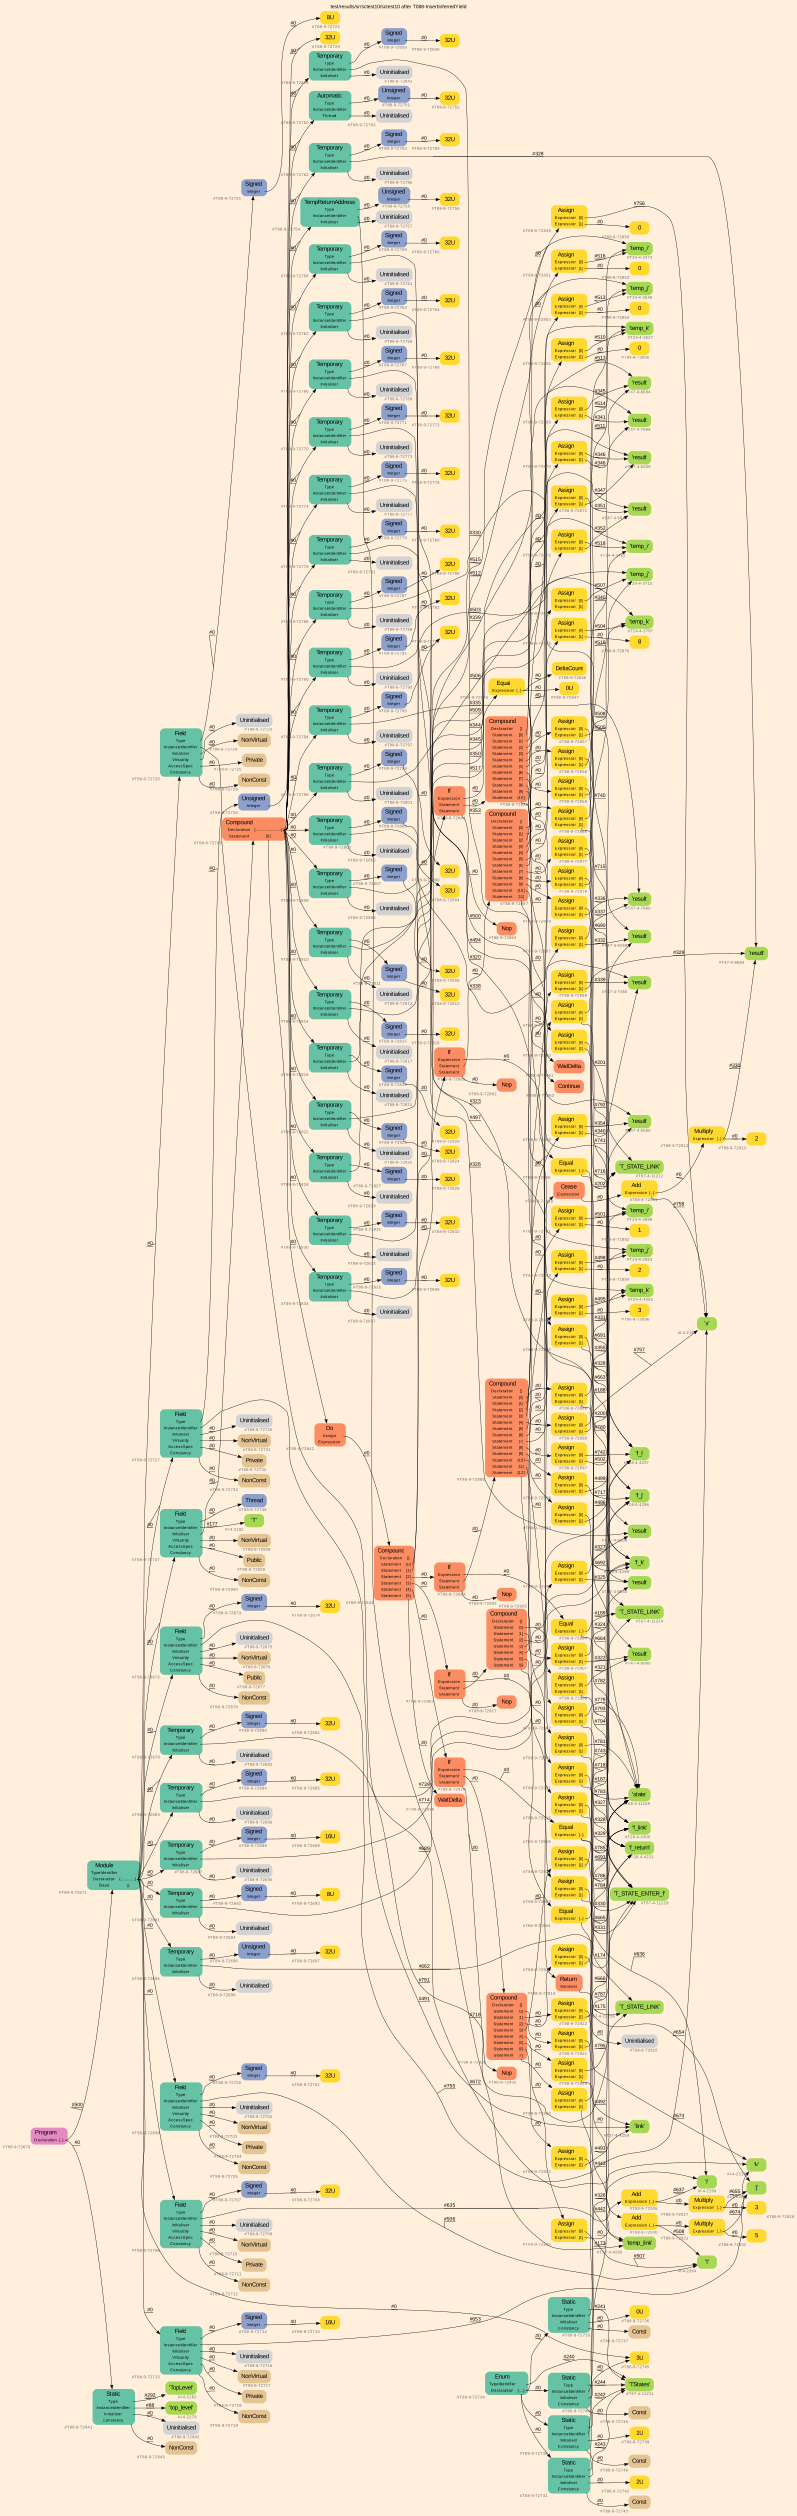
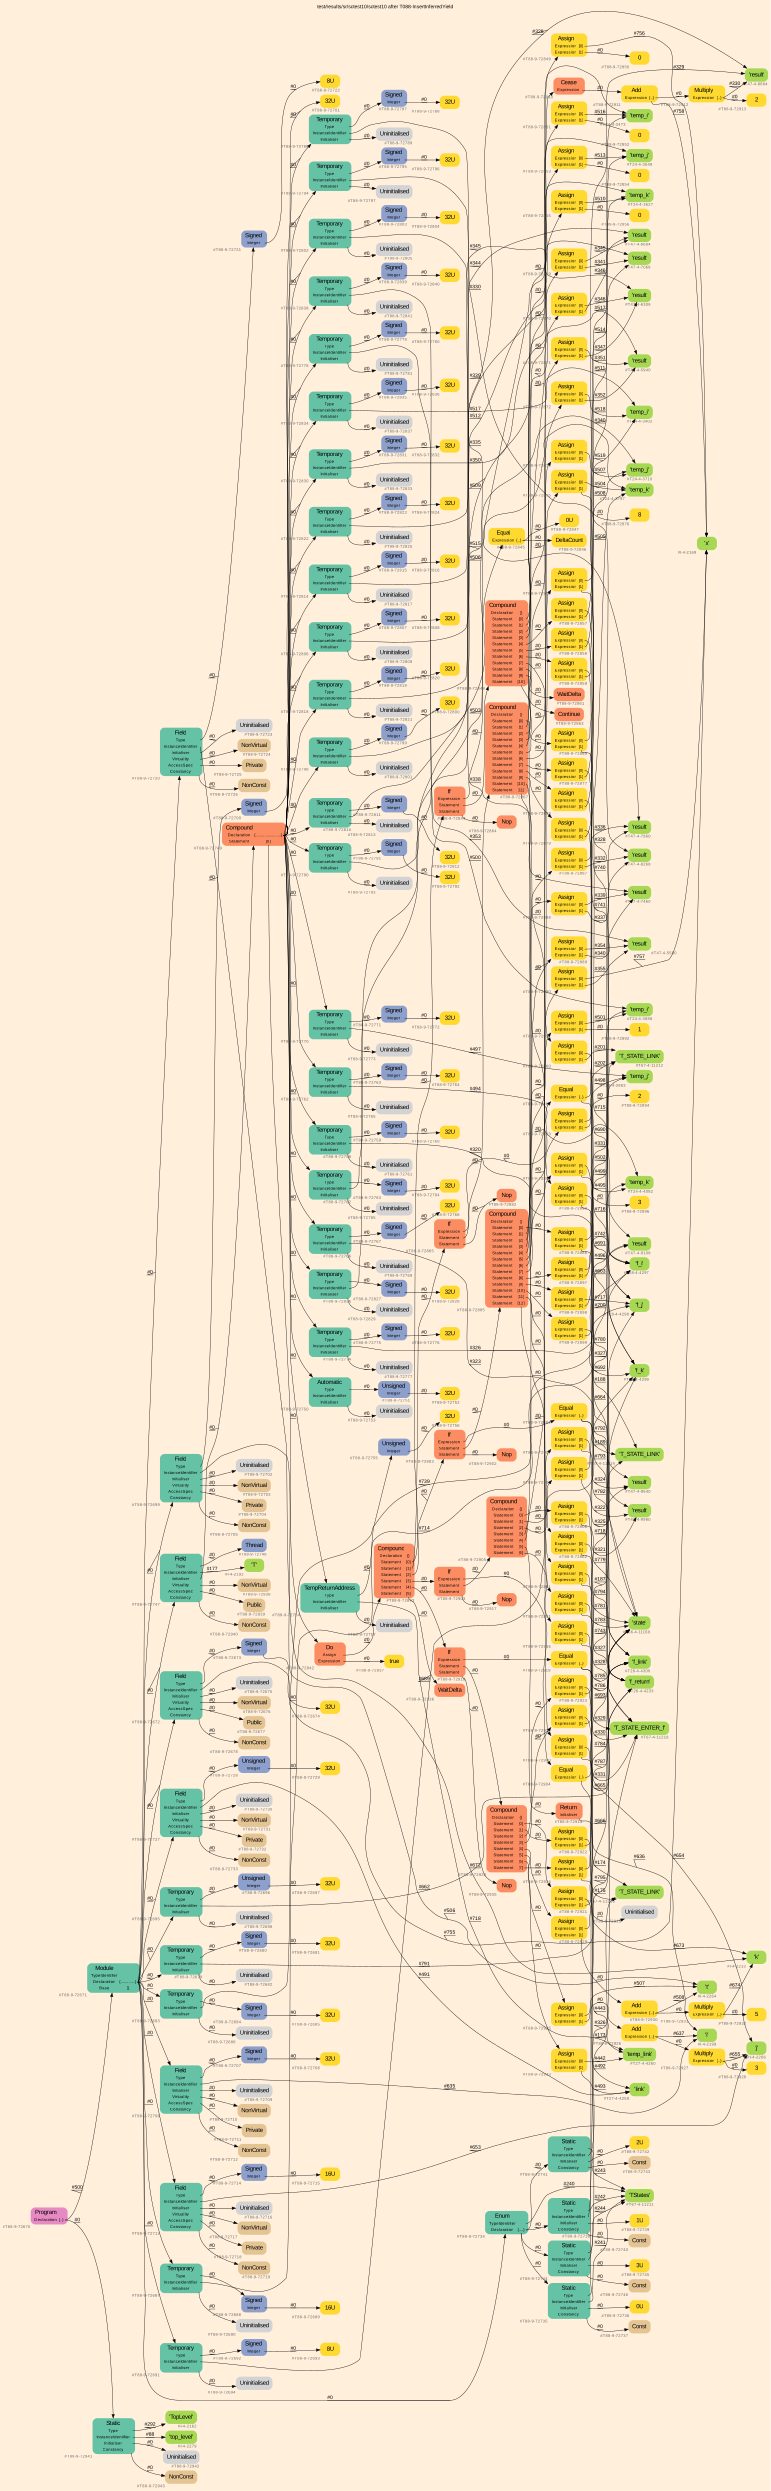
(330, 116) -> (330, 1402)
none -> (394, 1661)
(203, 2288) -> (184, 2400)
